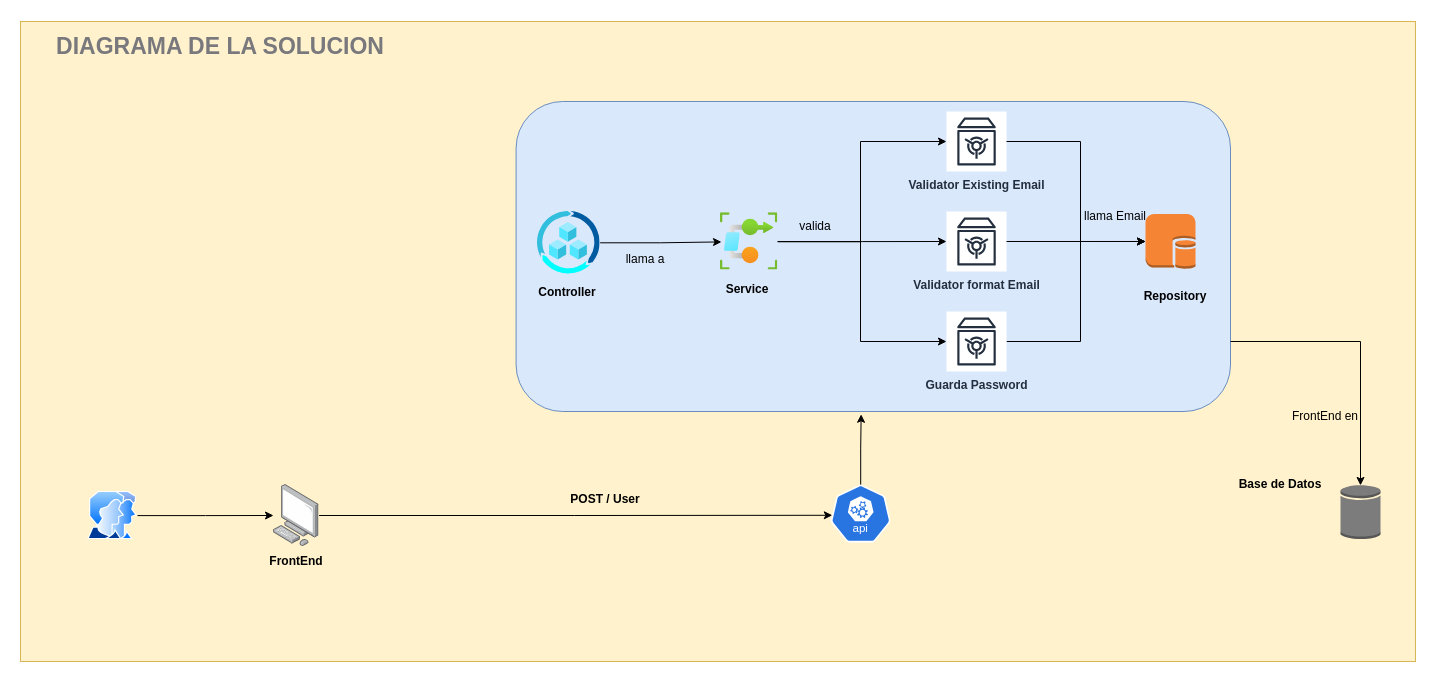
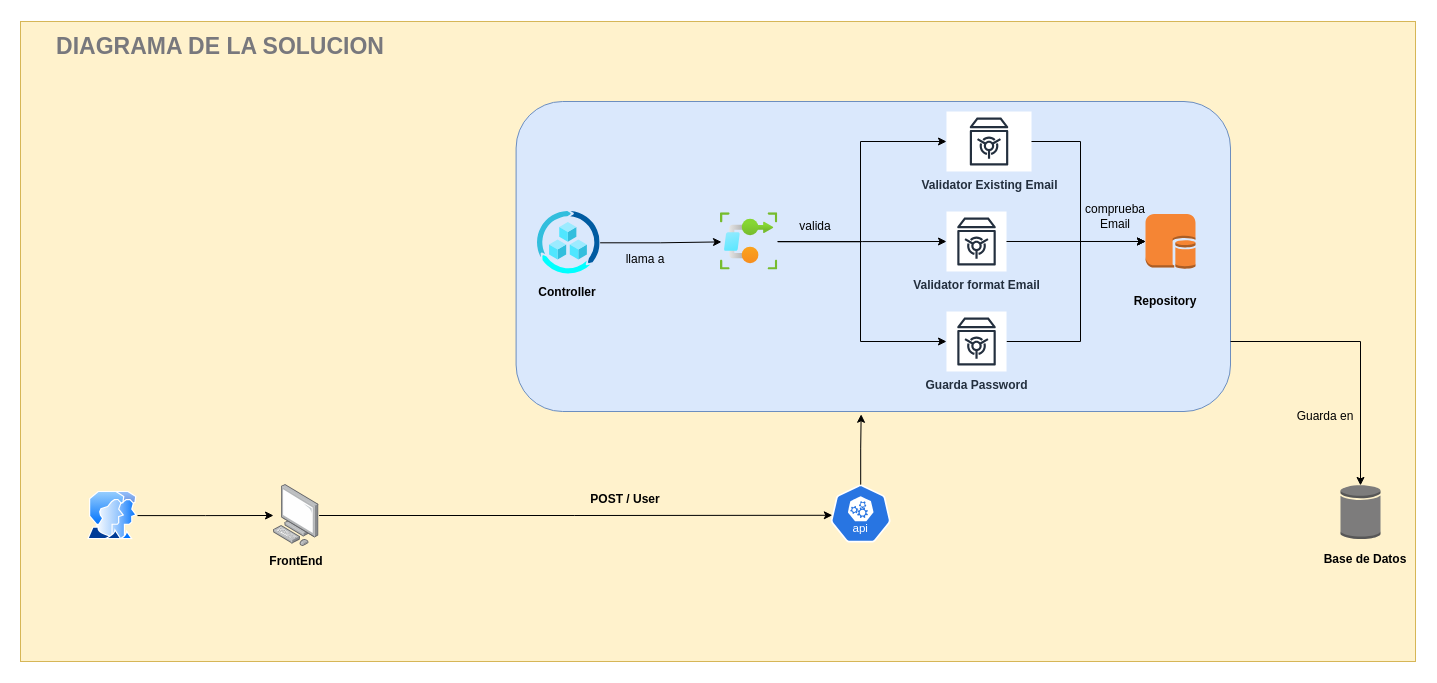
(977, 141) -> (989, 141)
(1116, 217) -> (1116, 217)
(748, 289) -> none
(1176, 297) -> (1166, 302)
(1326, 417) -> (1326, 417)
(1280, 485) -> (1365, 560)
(606, 500) -> (626, 500)
